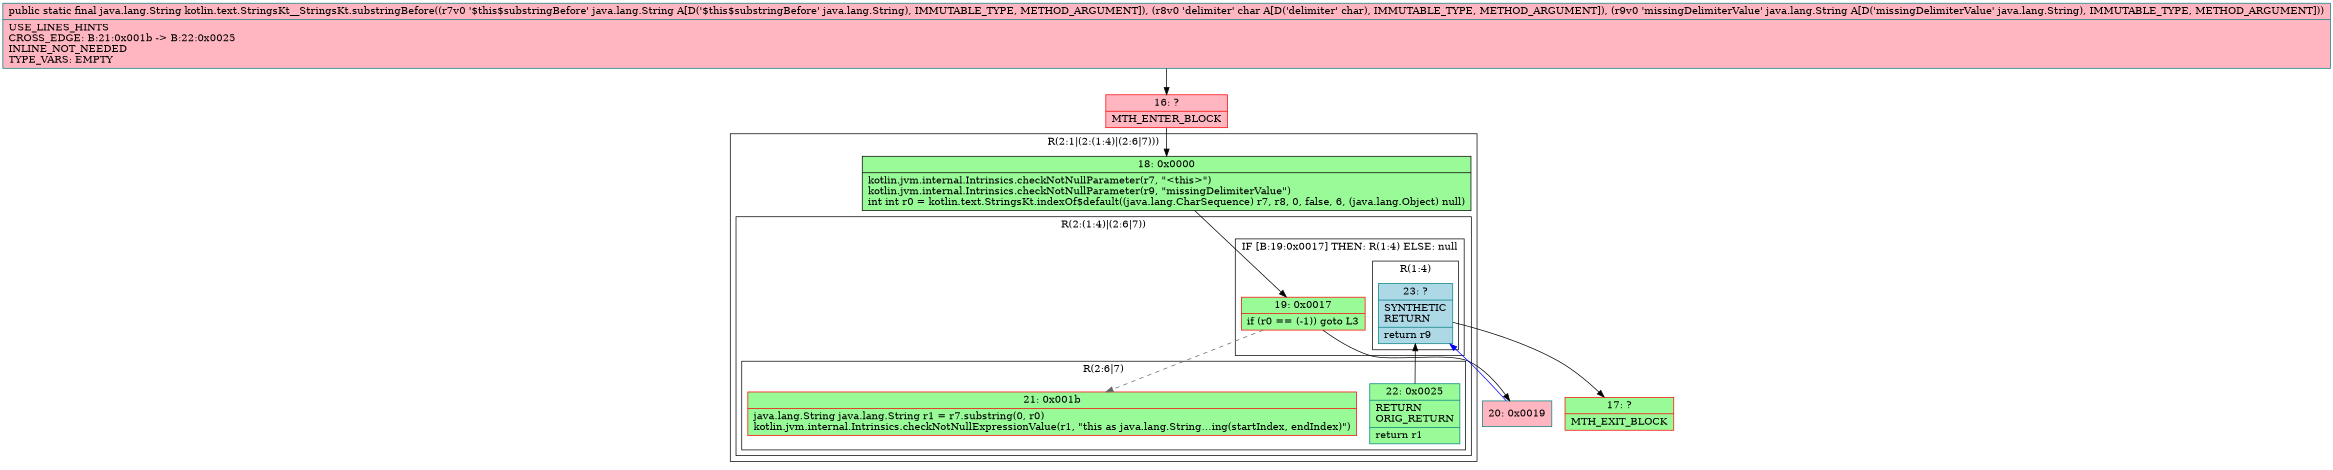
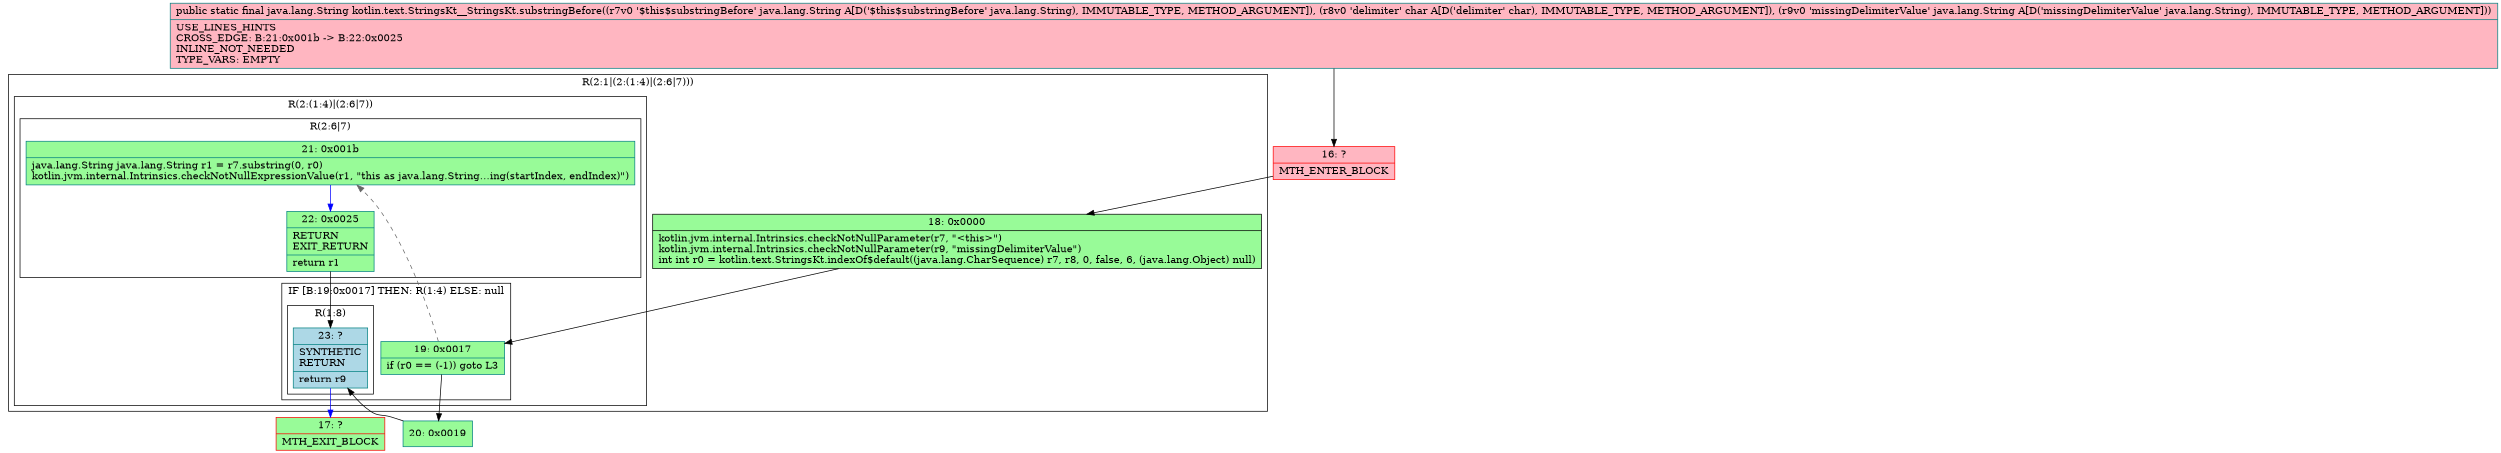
none -> (330, 194)
(1416, 269) -> (330, 314)
(1303, 314) -> (443, 358)
(1531, 348) -> (330, 399)
(1485, 378) -> (385, 416)
(1052, 414) -> (330, 163)
(1517, 414) -> (438, 434)
(1415, 419) -> (330, 246)
